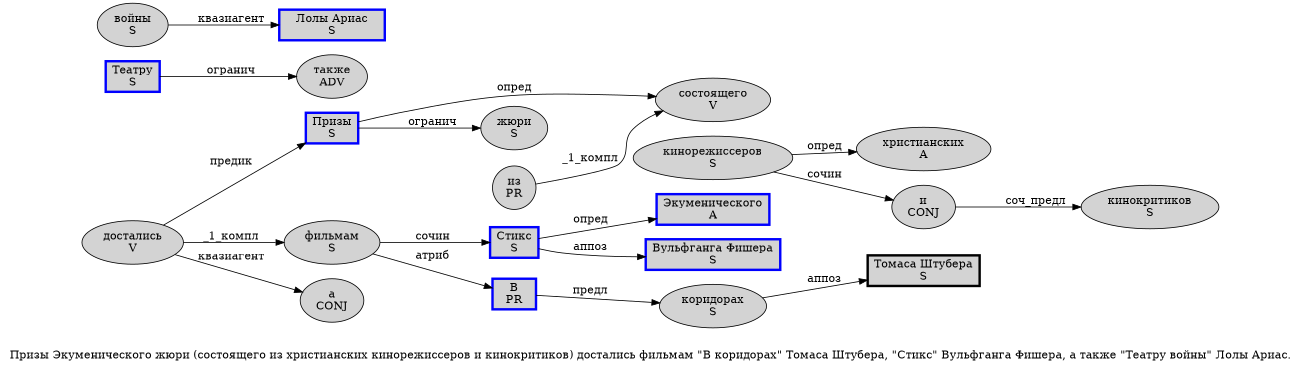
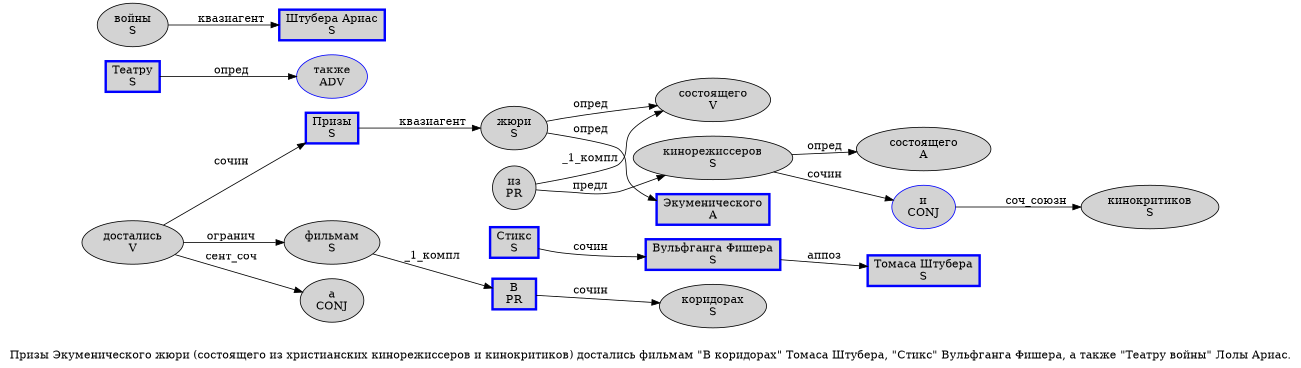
(332, 25) -> (332, 25)
(231, 70) -> (231, 70)
(332, 77) -> (332, 77)
(502, 96) -> (598, 113)
(433, 122) -> (433, 122)
(924, 149) -> (924, 149)
(231, 162) -> (231, 162)
none -> (598, 194)
(1036, 201) -> (1036, 201)
(924, 207) -> (924, 207)
(593, 229) -> (613, 146)
(231, 236) -> (231, 236)
(431, 242) -> none
(591, 247) -> (591, 247)
(433, 256) -> (433, 256)
(231, 257) -> (231, 257)
(924, 271) -> (924, 271)
(591, 290) -> (591, 290)
(811, 290) -> (820, 263)
